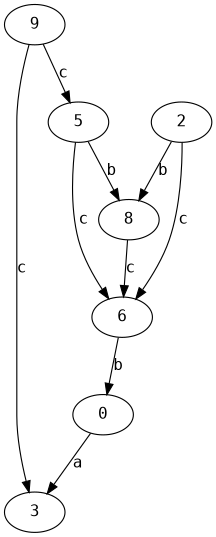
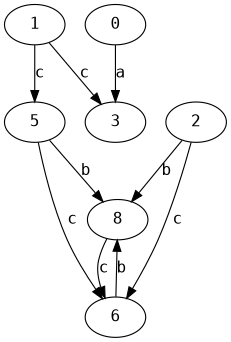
(35, 25) -> (35, 25)
(114, 360) -> (116, 274)
